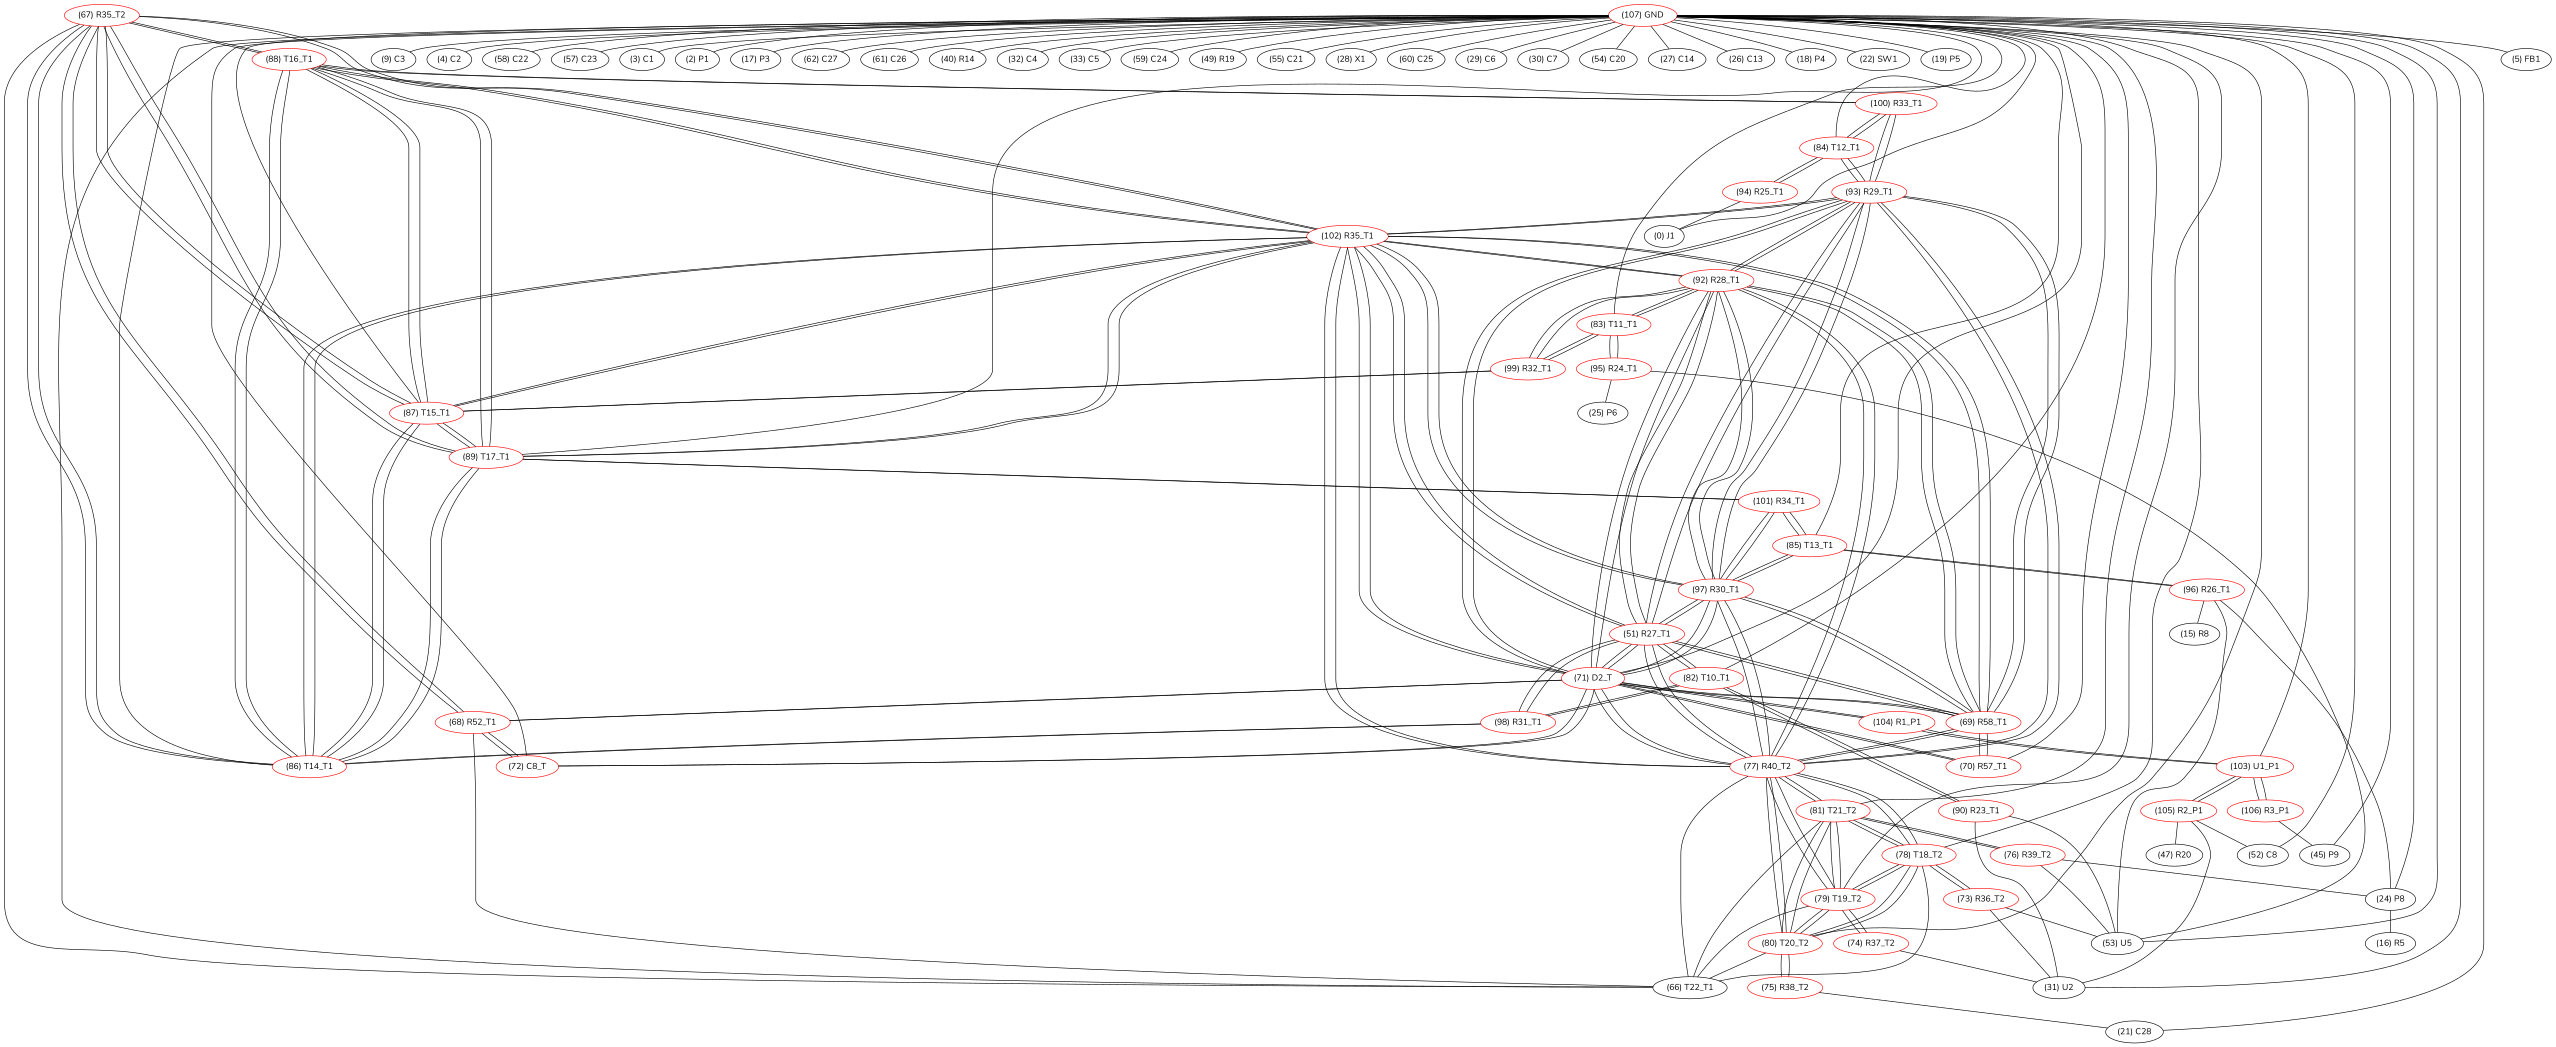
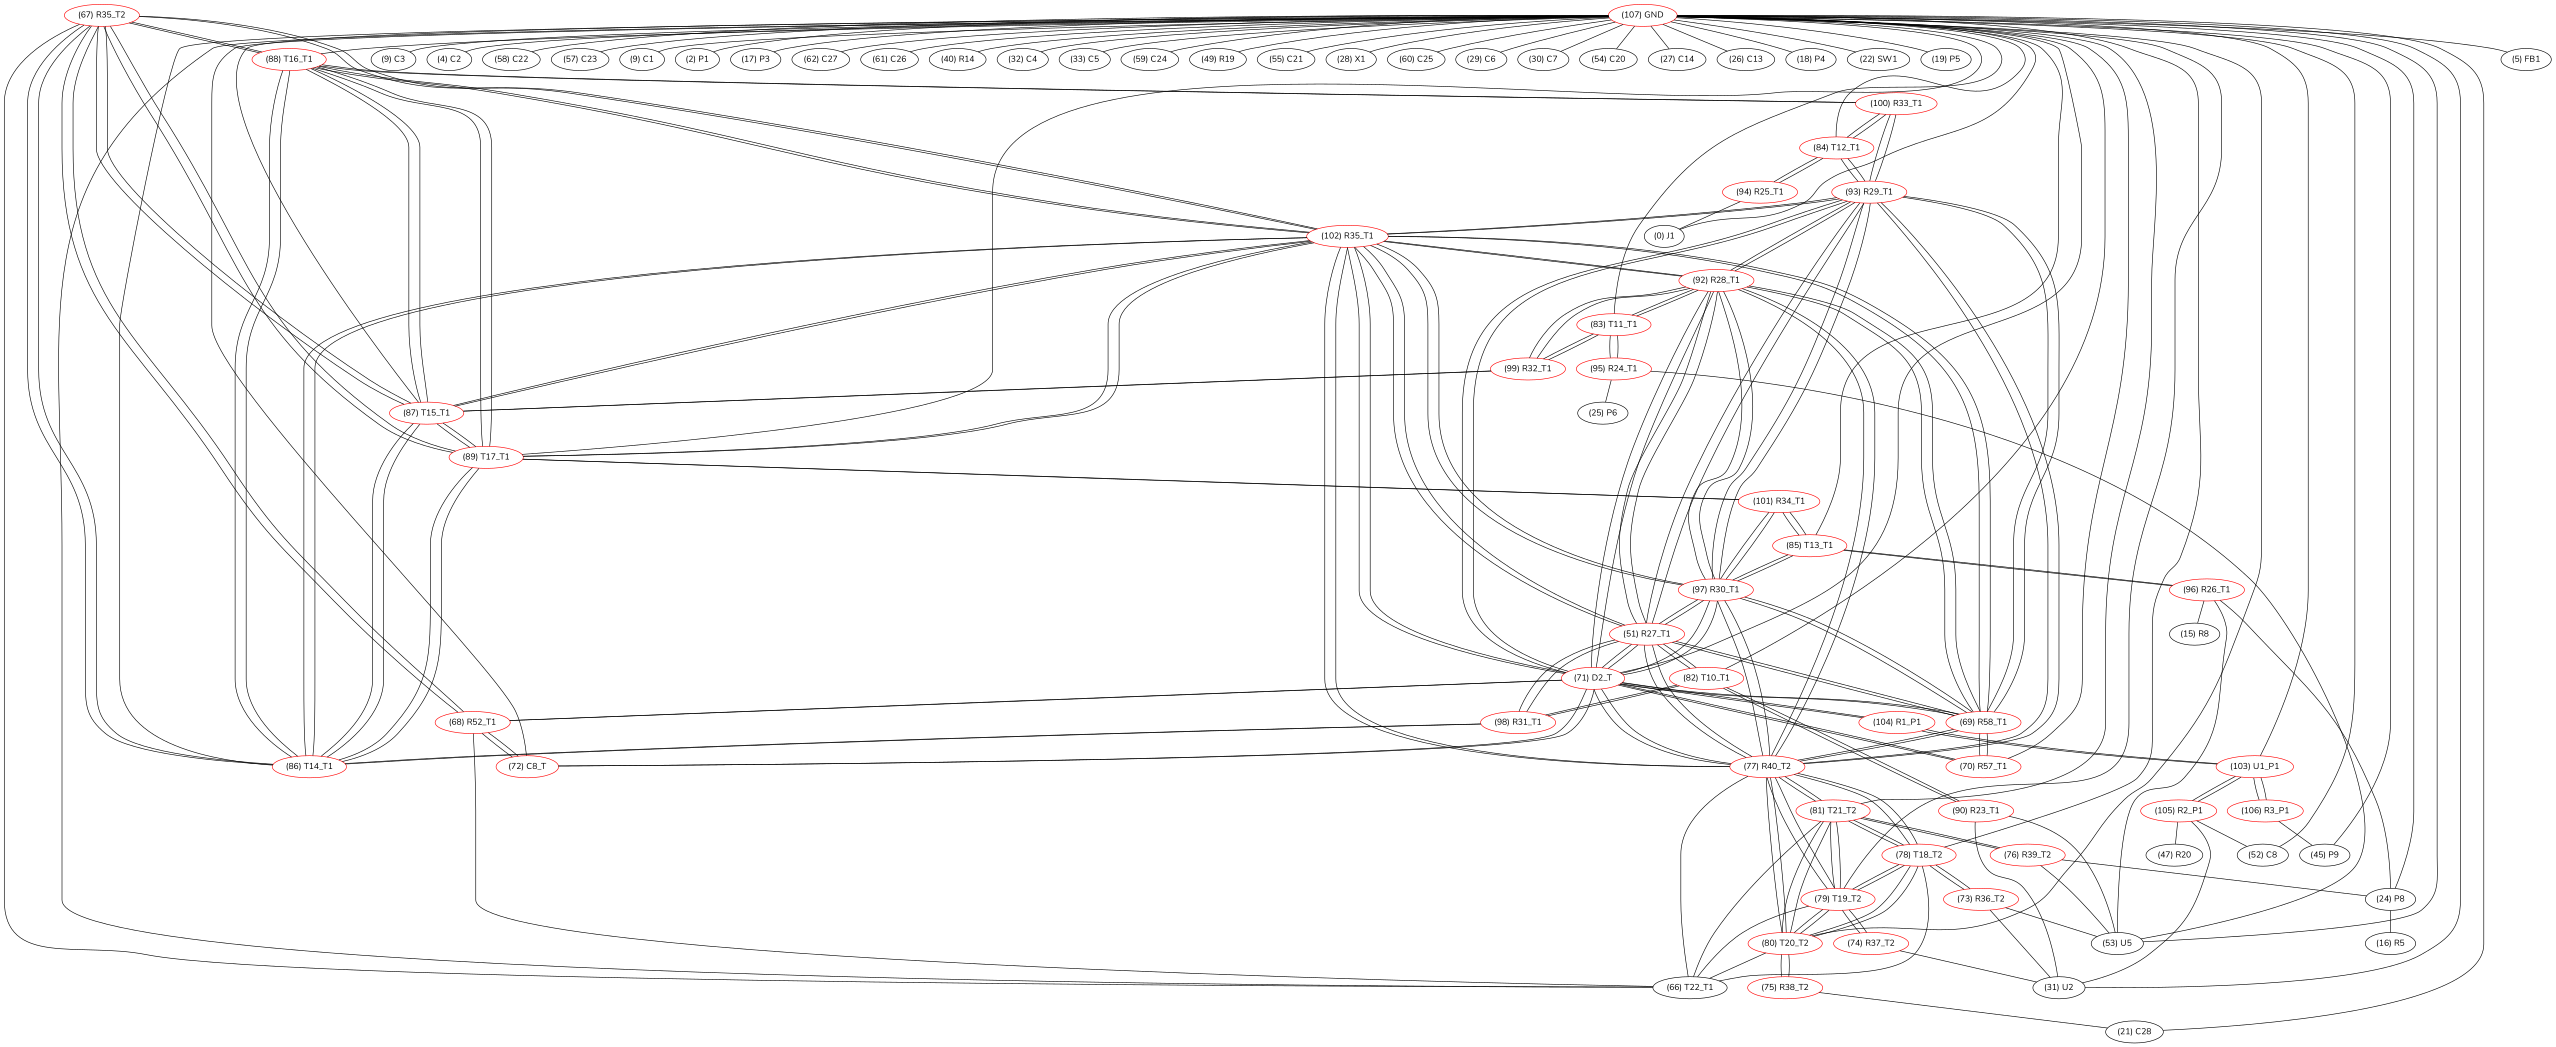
none -> (964, 27)
(642, 60) -> (642, 60)
